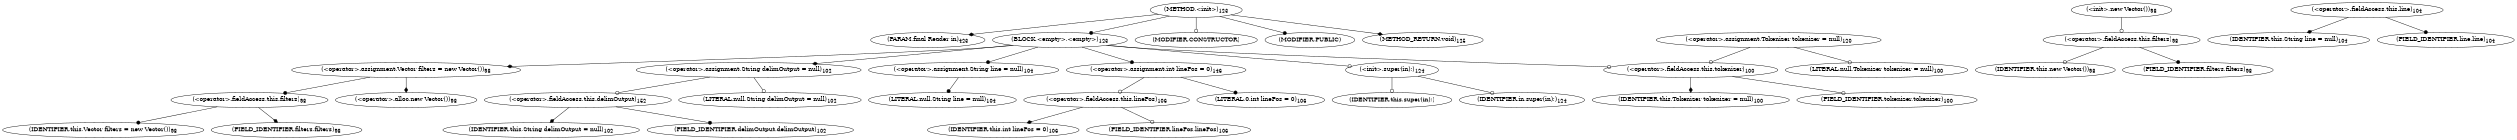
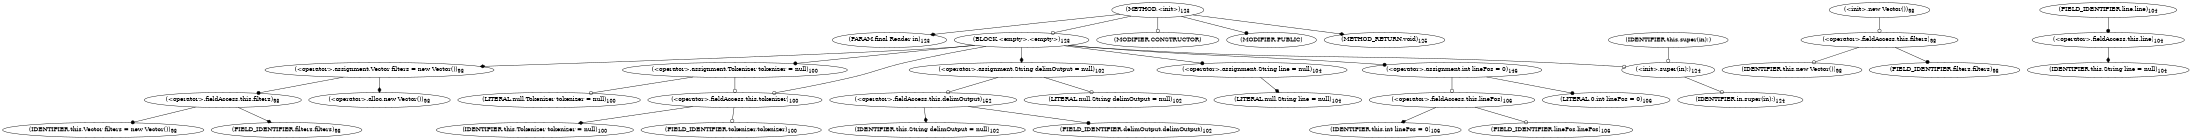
(1131, 24) -> (1093, 24)
(2405, 24) -> (2108, 23)
(964, 39) -> (925, 39)
(1847, 39) -> (813, 69)
none -> (885, 54)
(1392, 83) -> (1668, 53)
(954, 84) -> (1268, 83)
